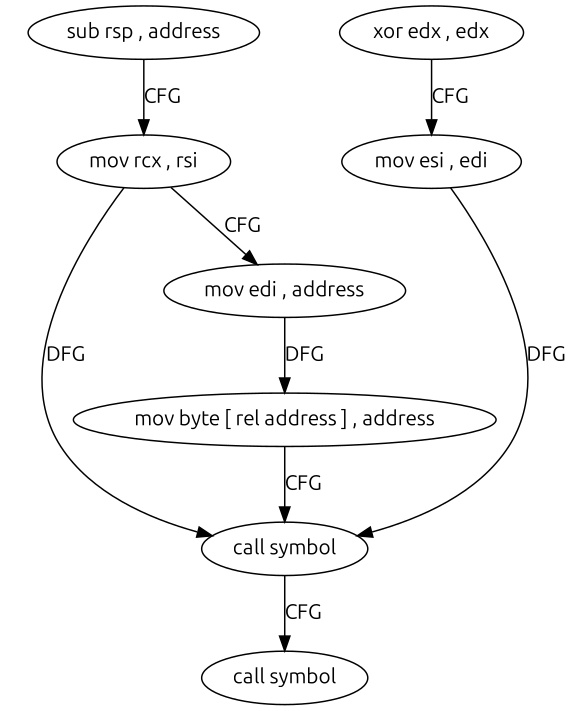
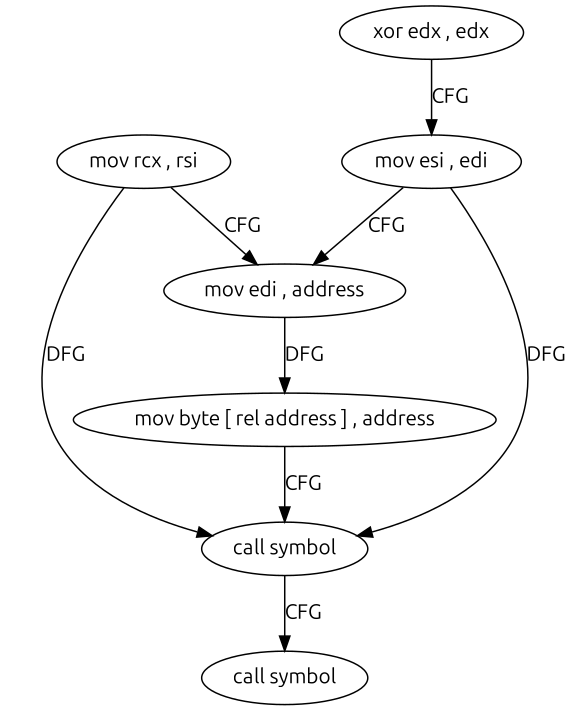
(144, 33) -> none
none -> (364, 221)
